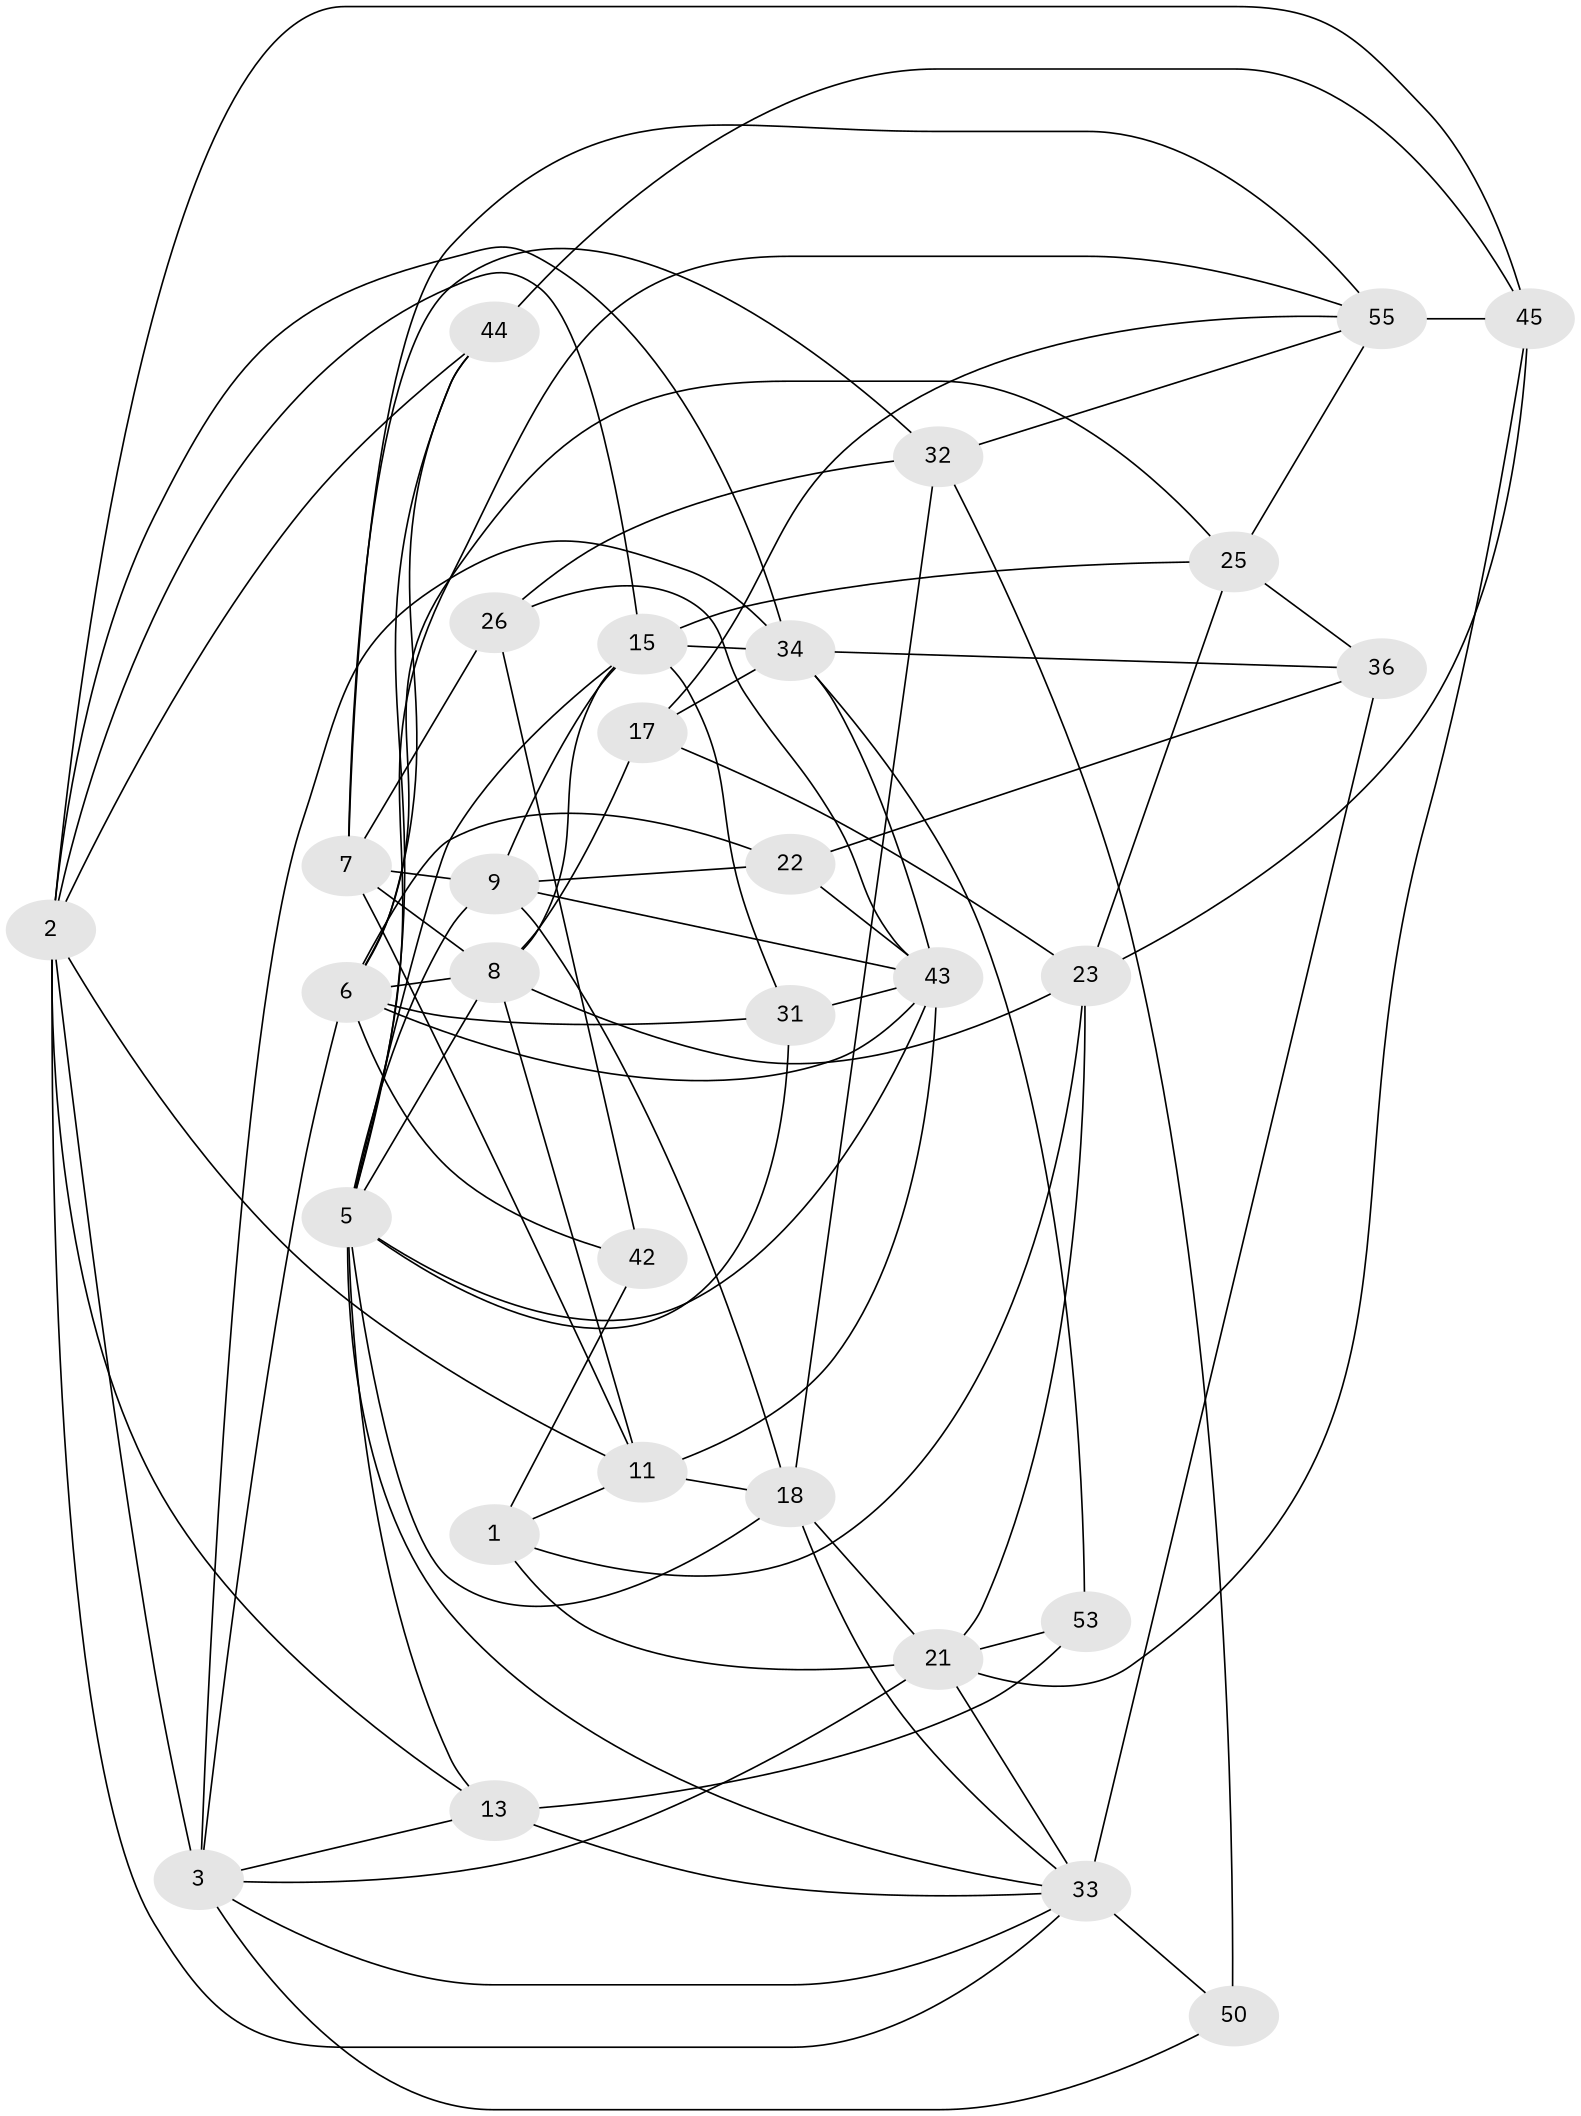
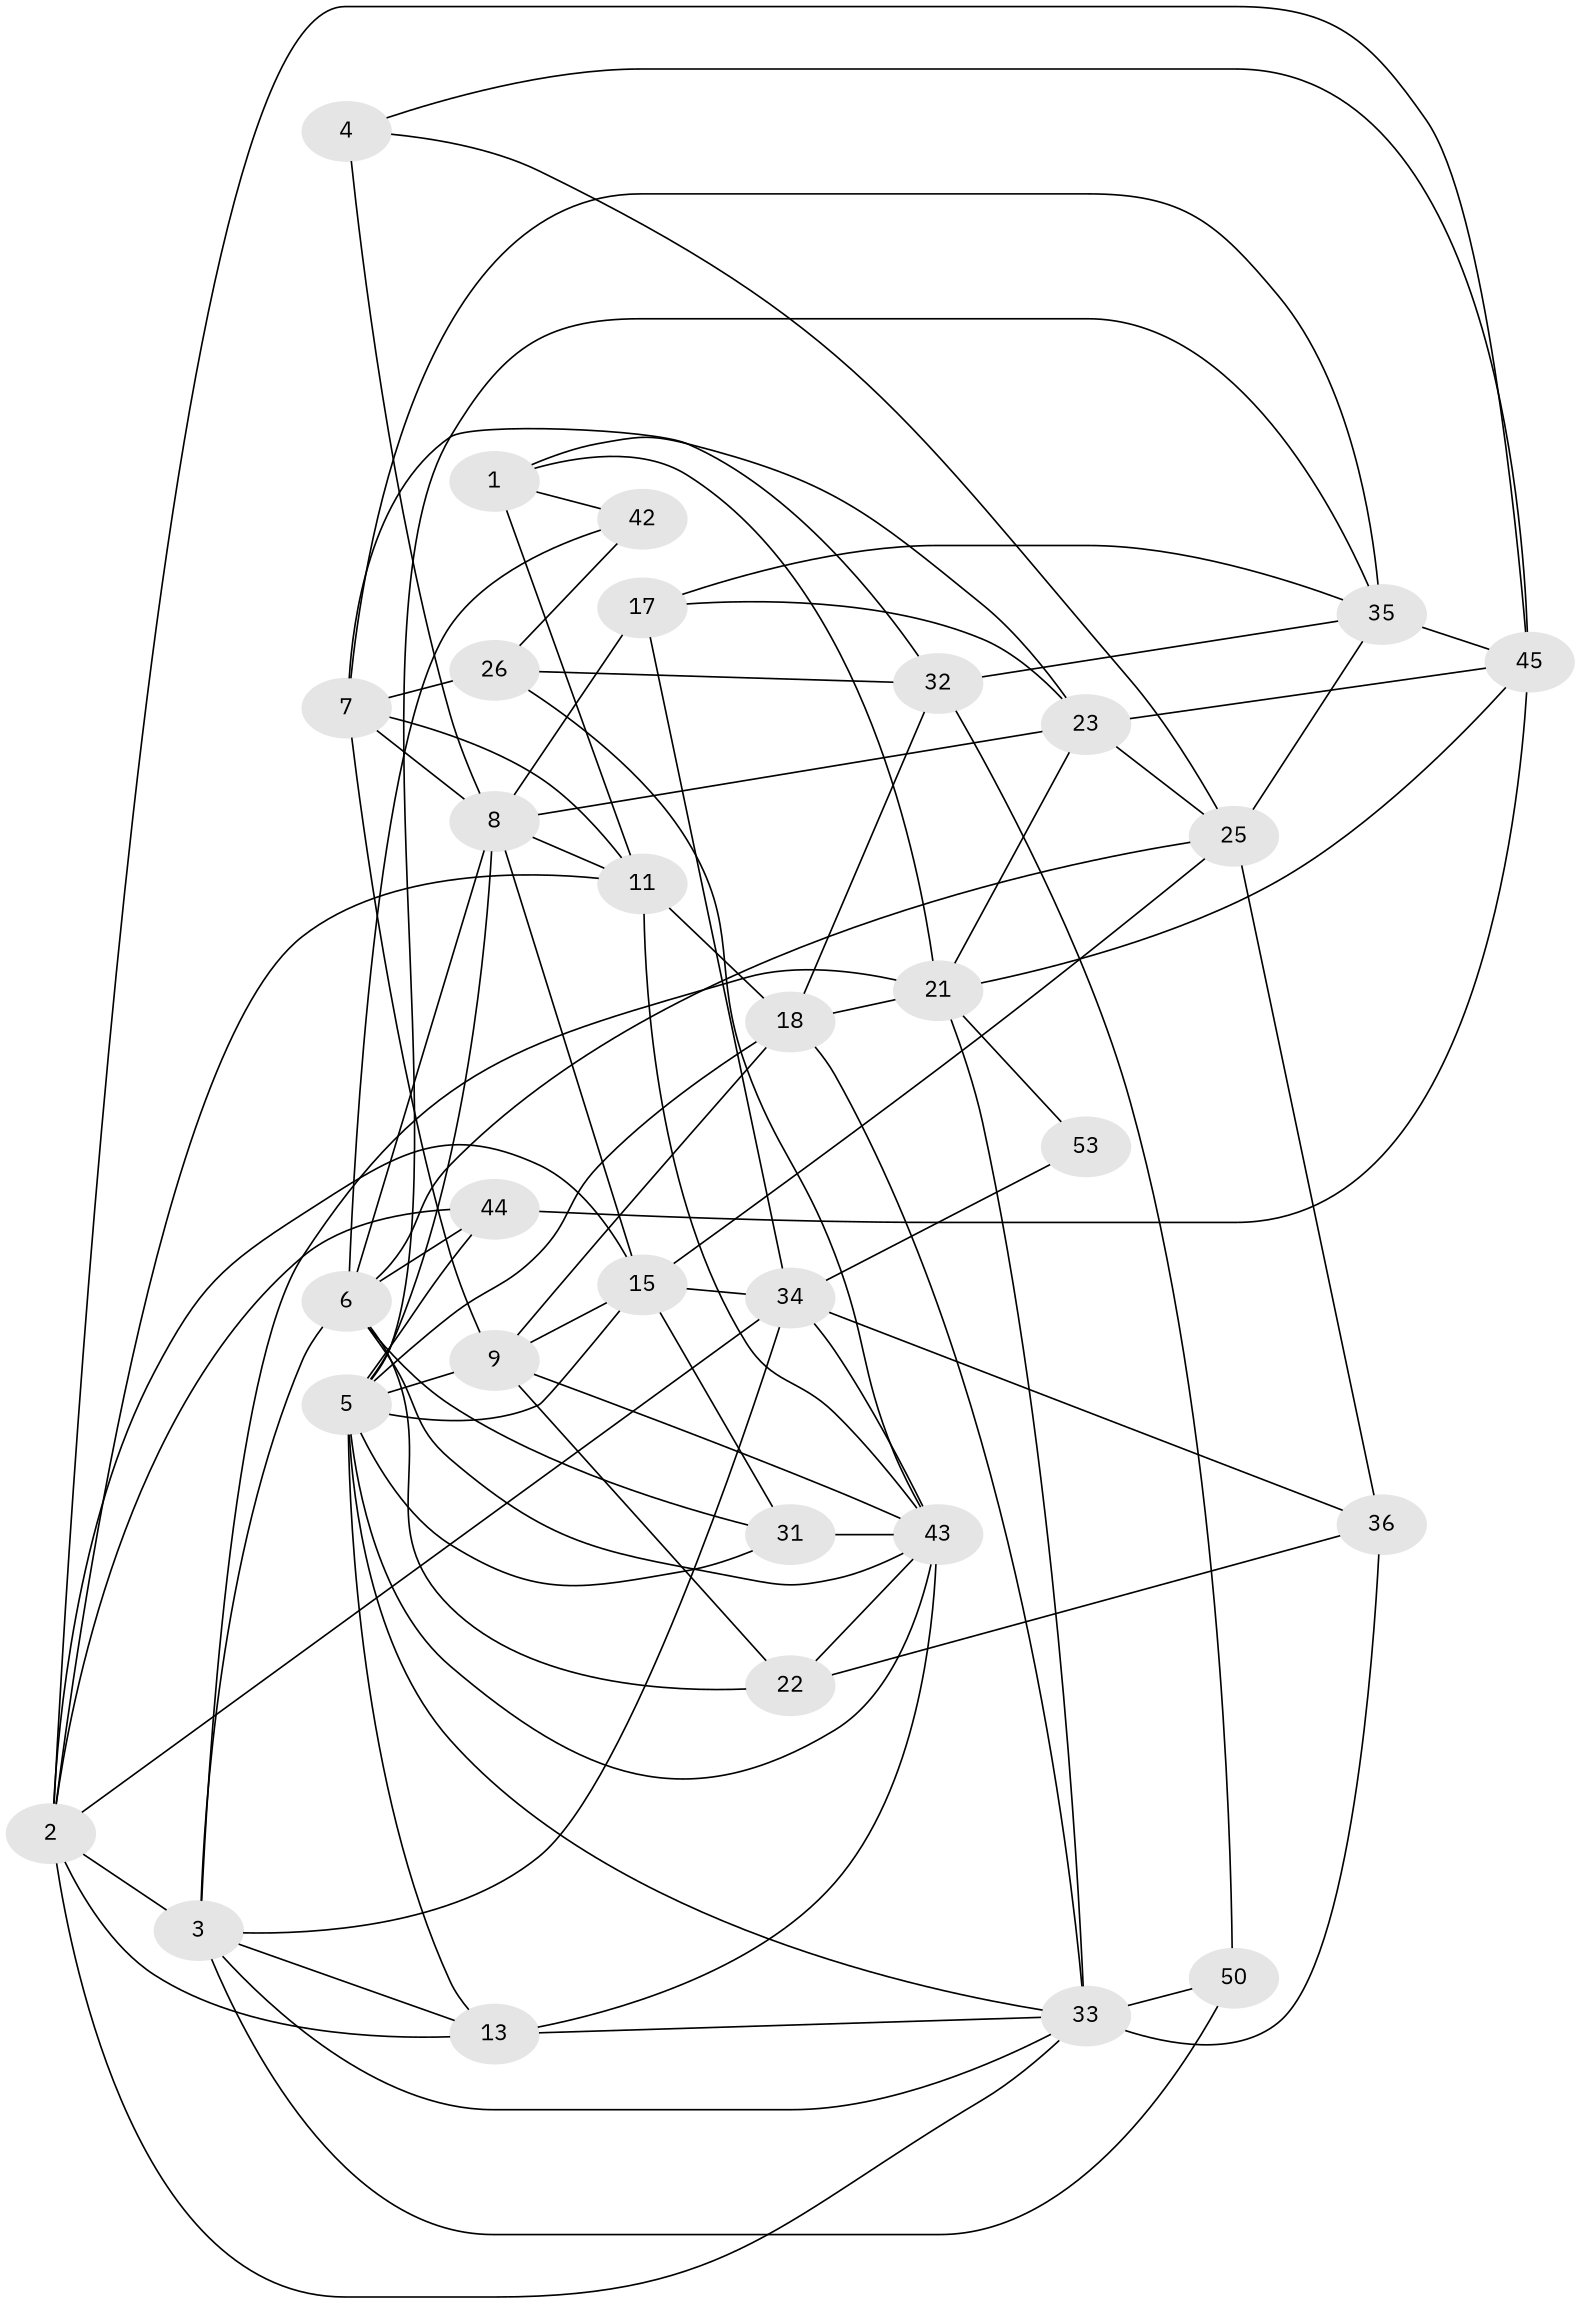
none -> (347, 131)
(1382, 319) -> (1382, 615)
(813, 1763) -> (836, 1881)
